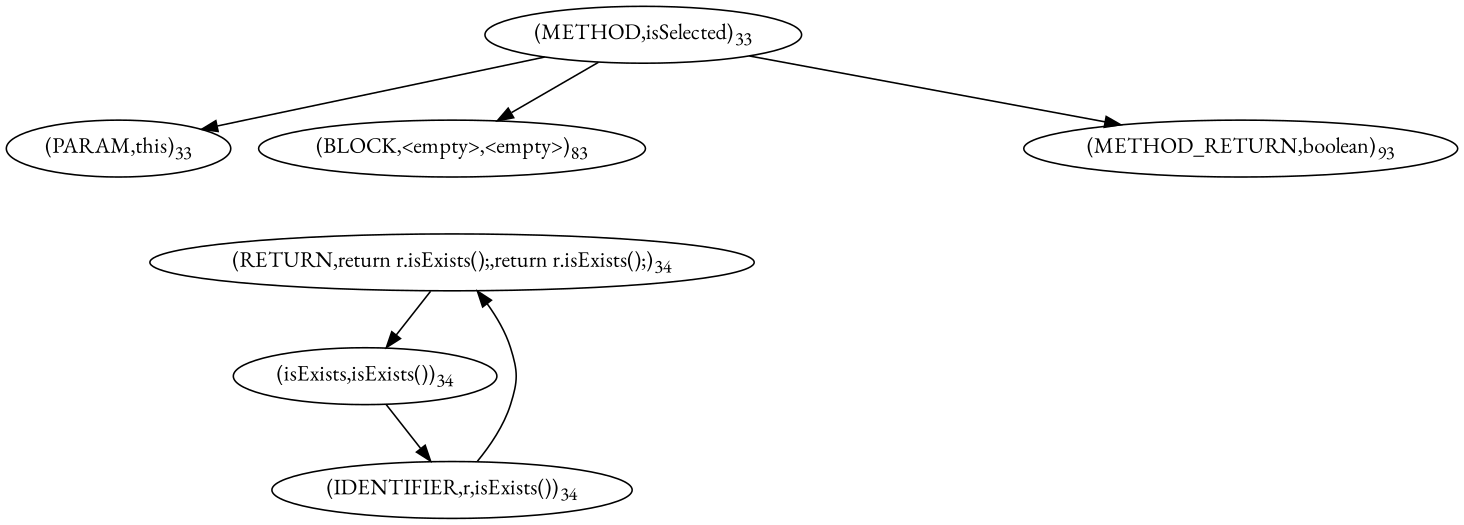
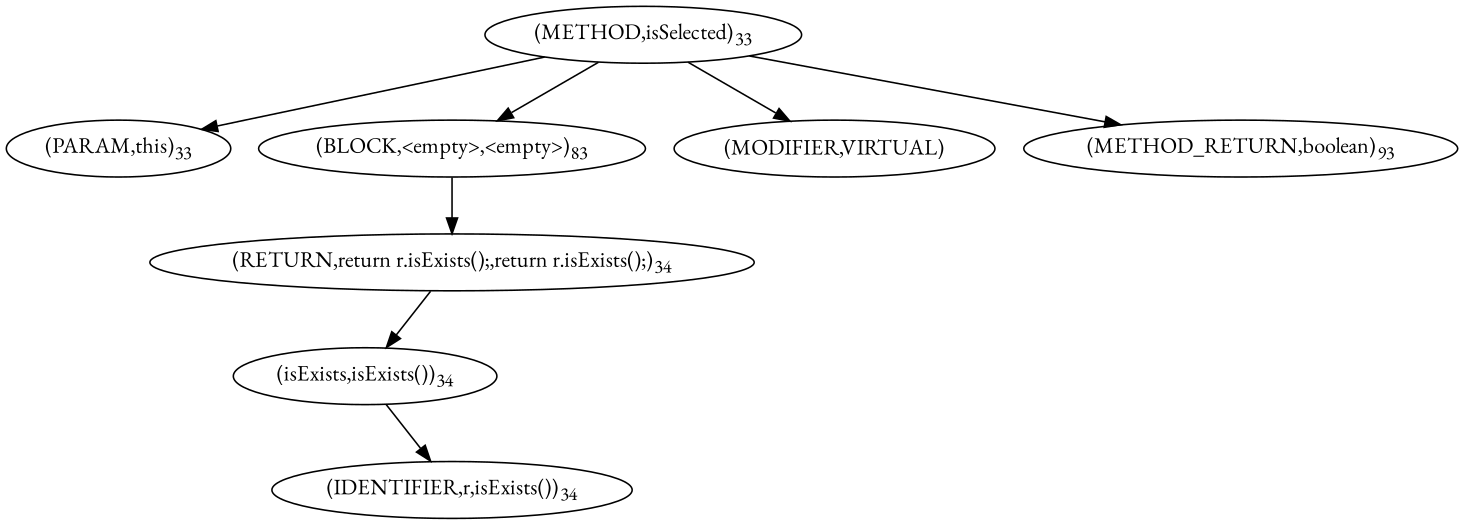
none -> (835, 149)
(516, 384) -> (452, 198)
